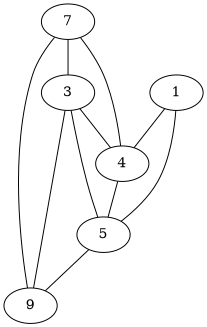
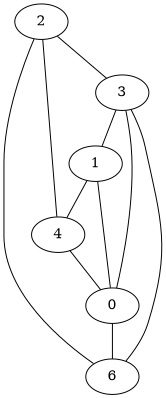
(68, 22) -> (41, 22)
(95, 128) -> (109, 128)
(104, 235) -> (112, 306)
(31, 306) -> (112, 377)
